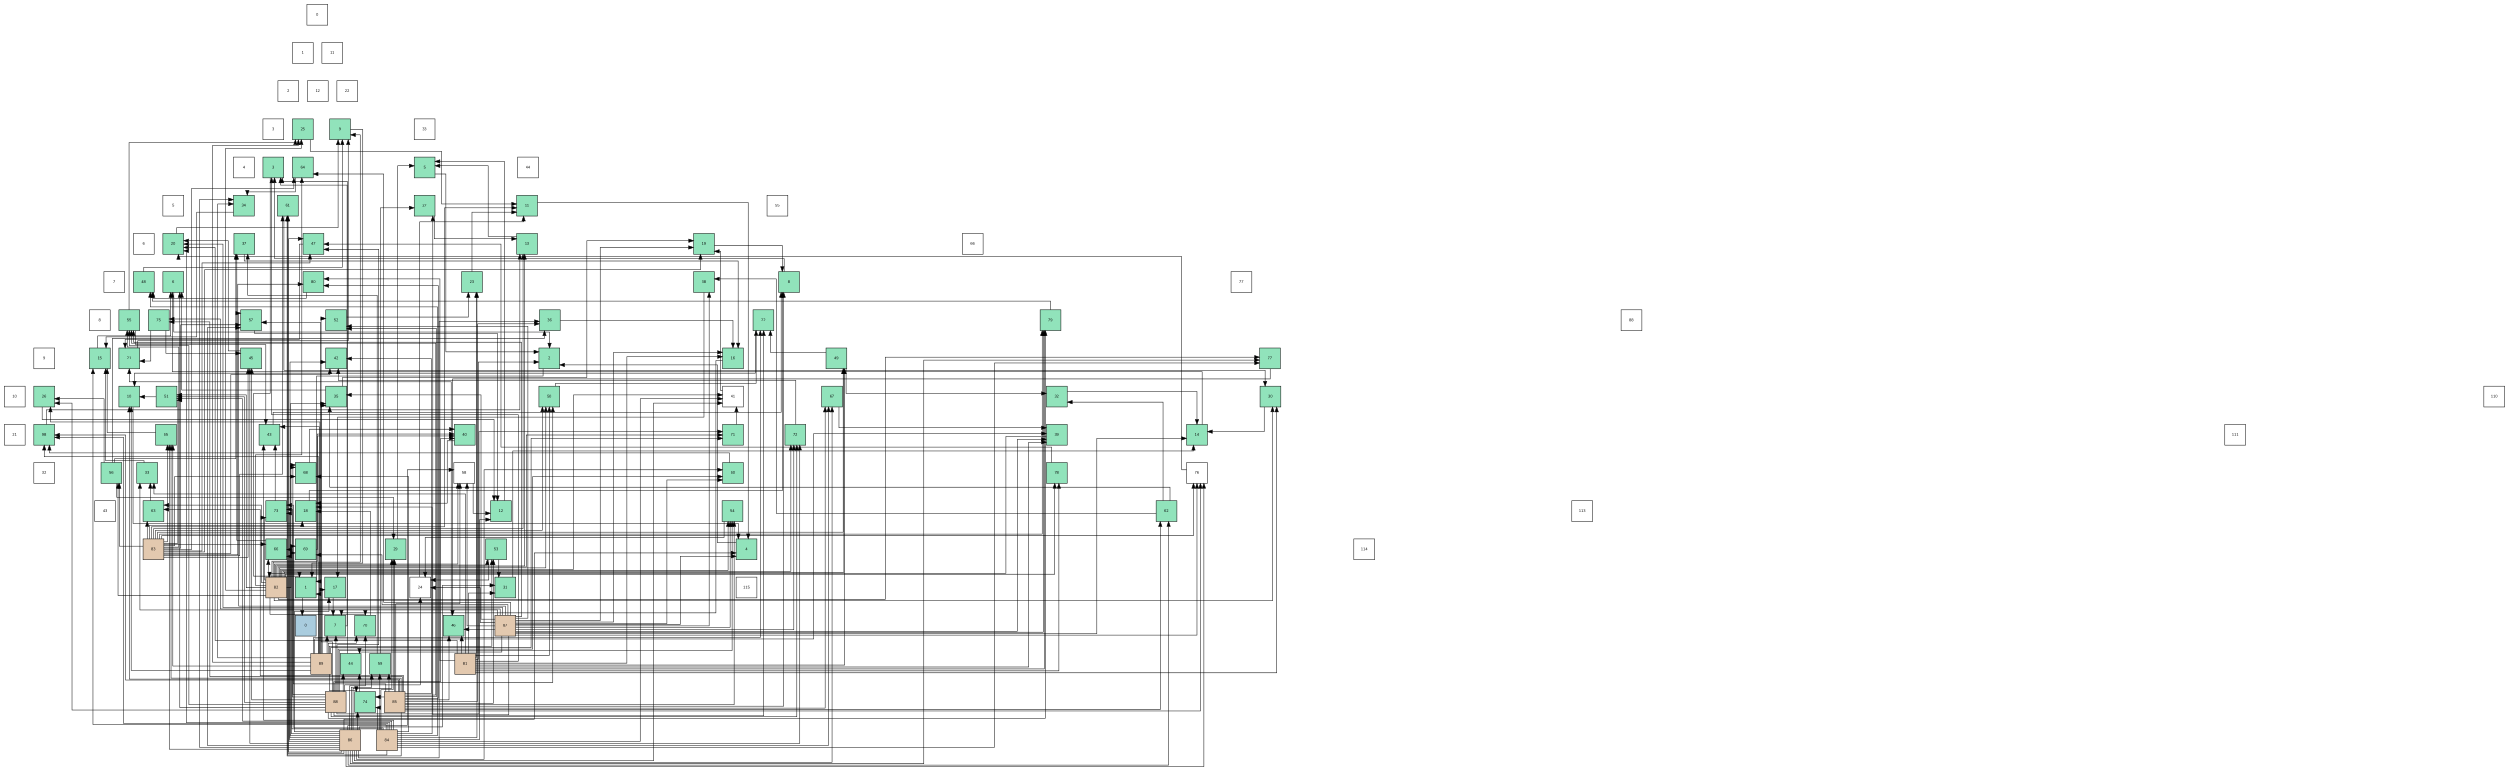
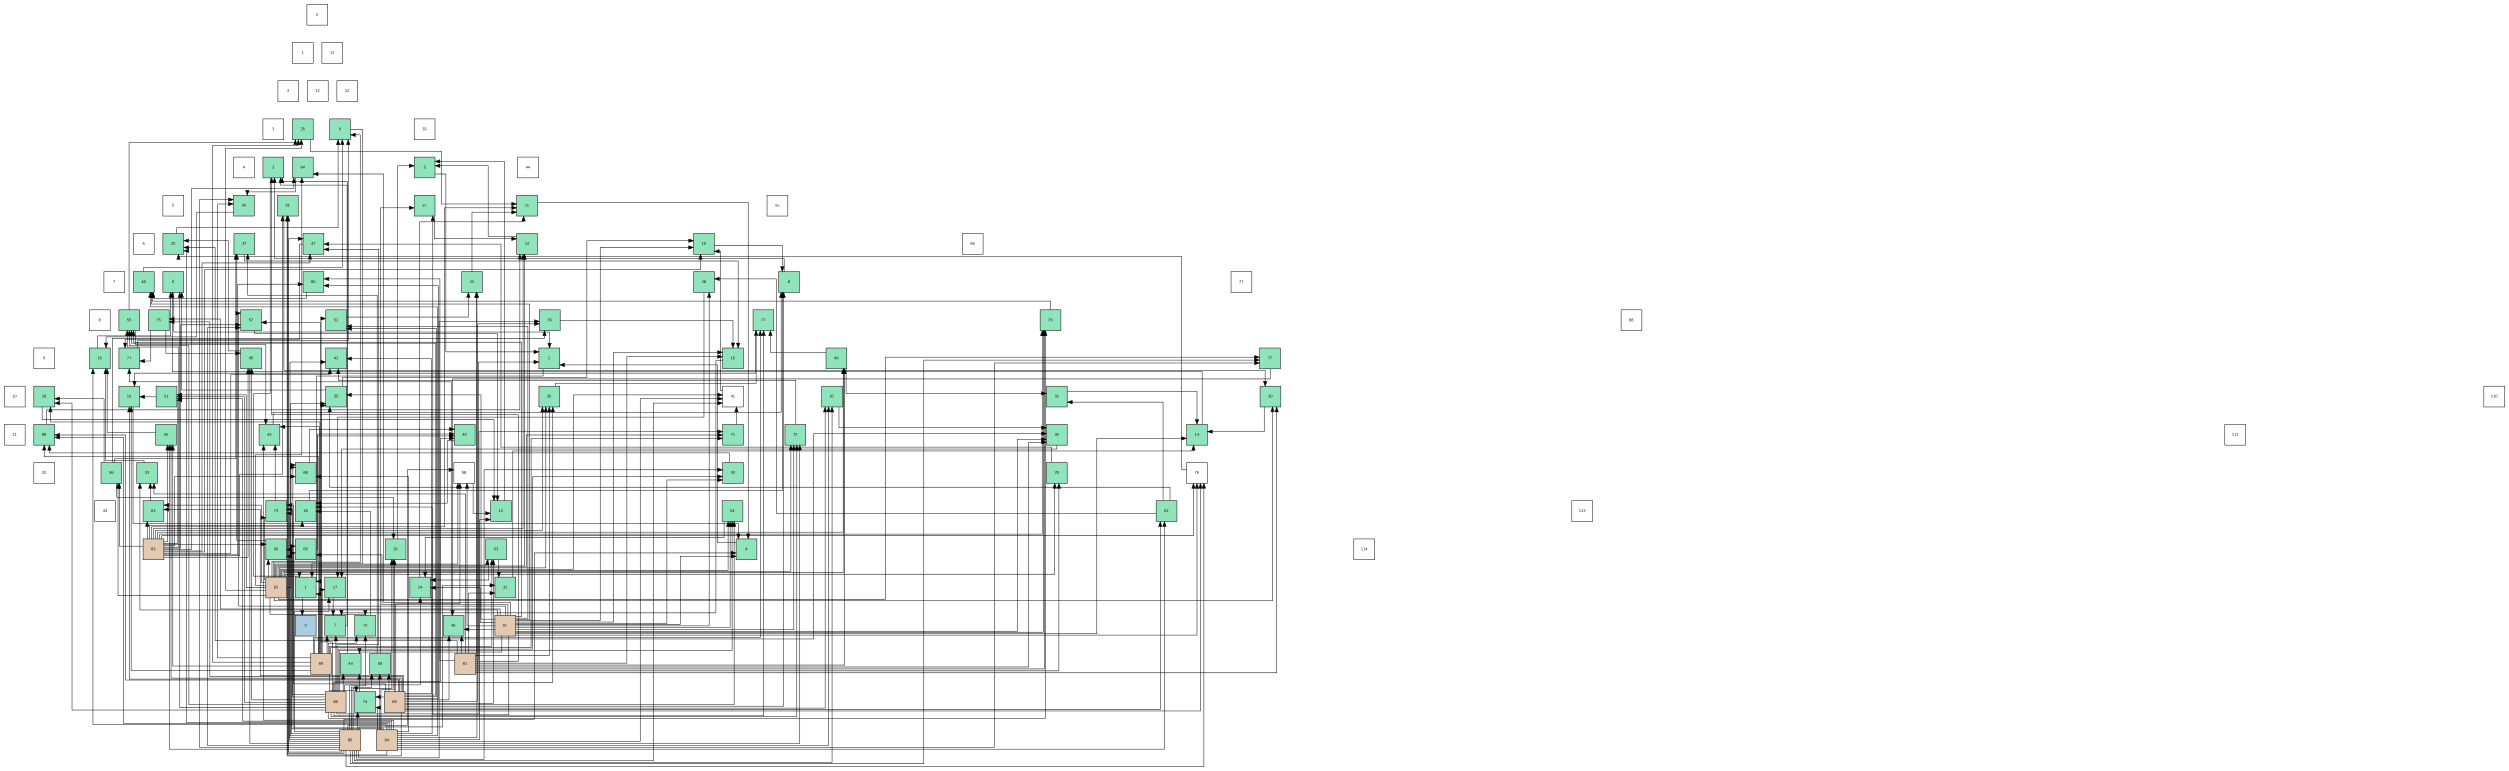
(223, 552) -> (529, 312)
(726, 573) -> (471, 449)
(420, 587) -> (420, 587)
(747, 587) -> none
(870, 765) -> (1016, 749)
